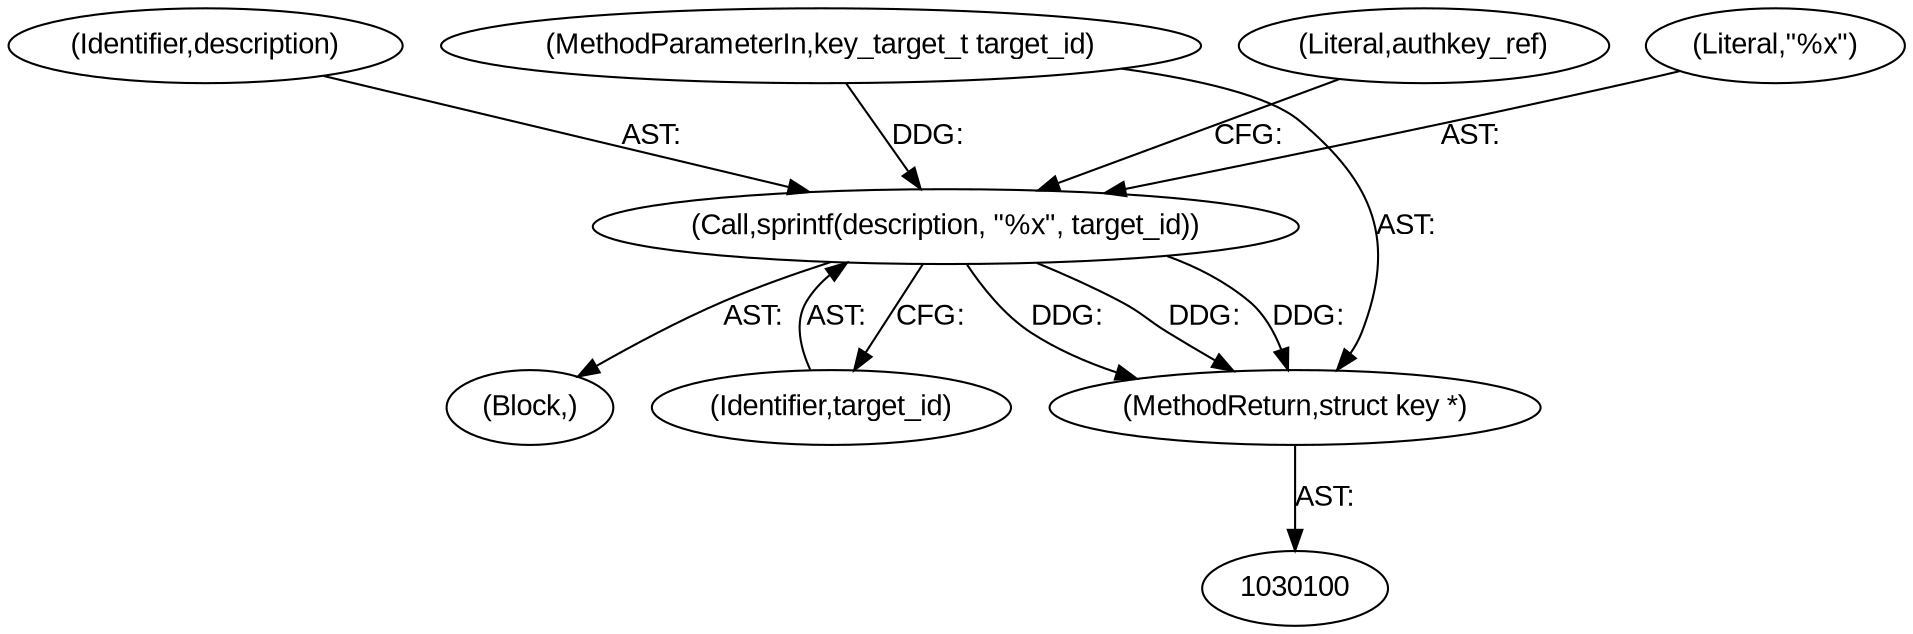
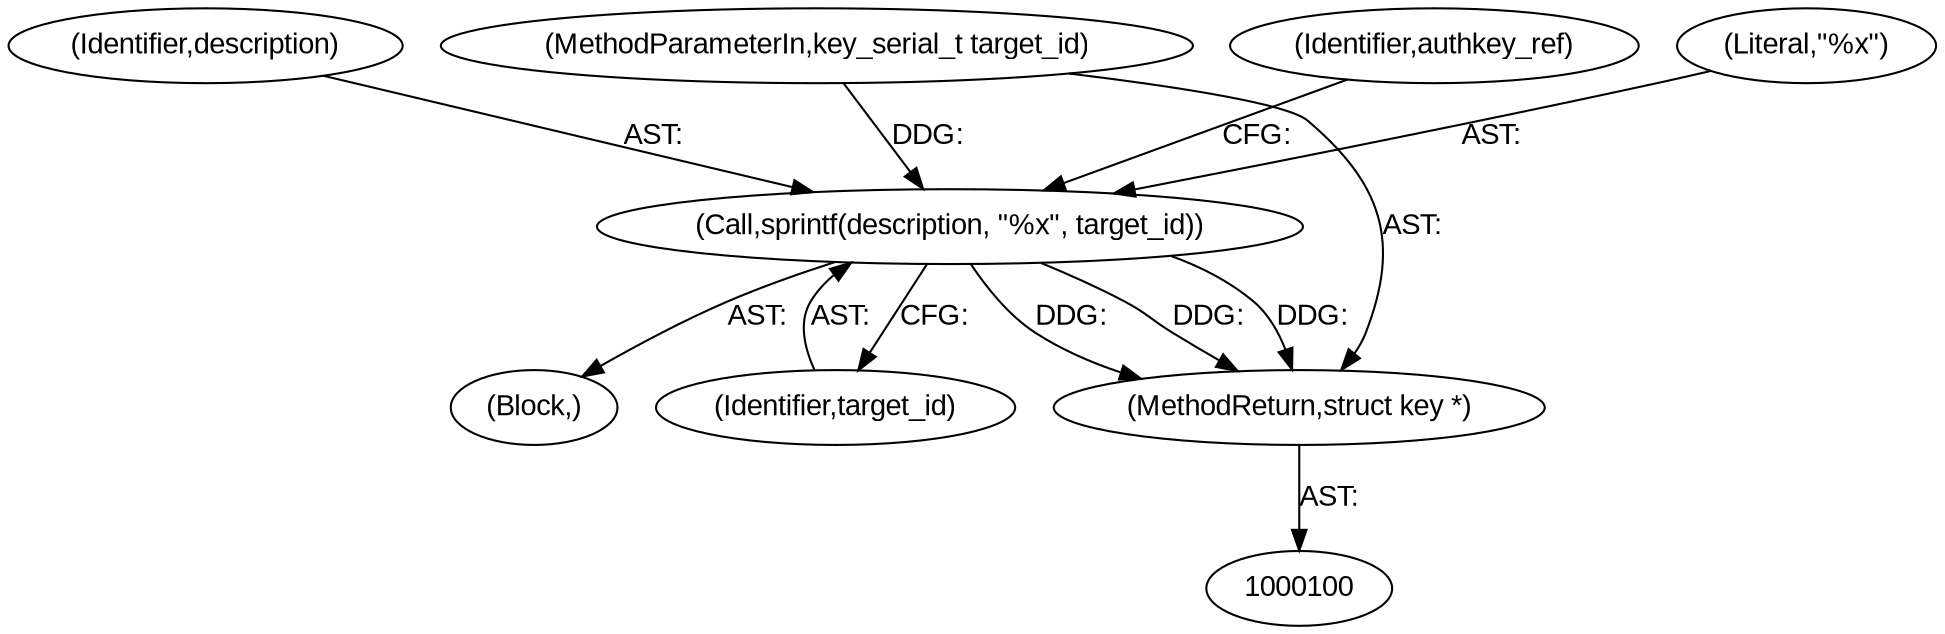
(821, 46) -> (817, 46)
(1424, 46) -> (1434, 46)
(1295, 588) -> (1299, 588)
